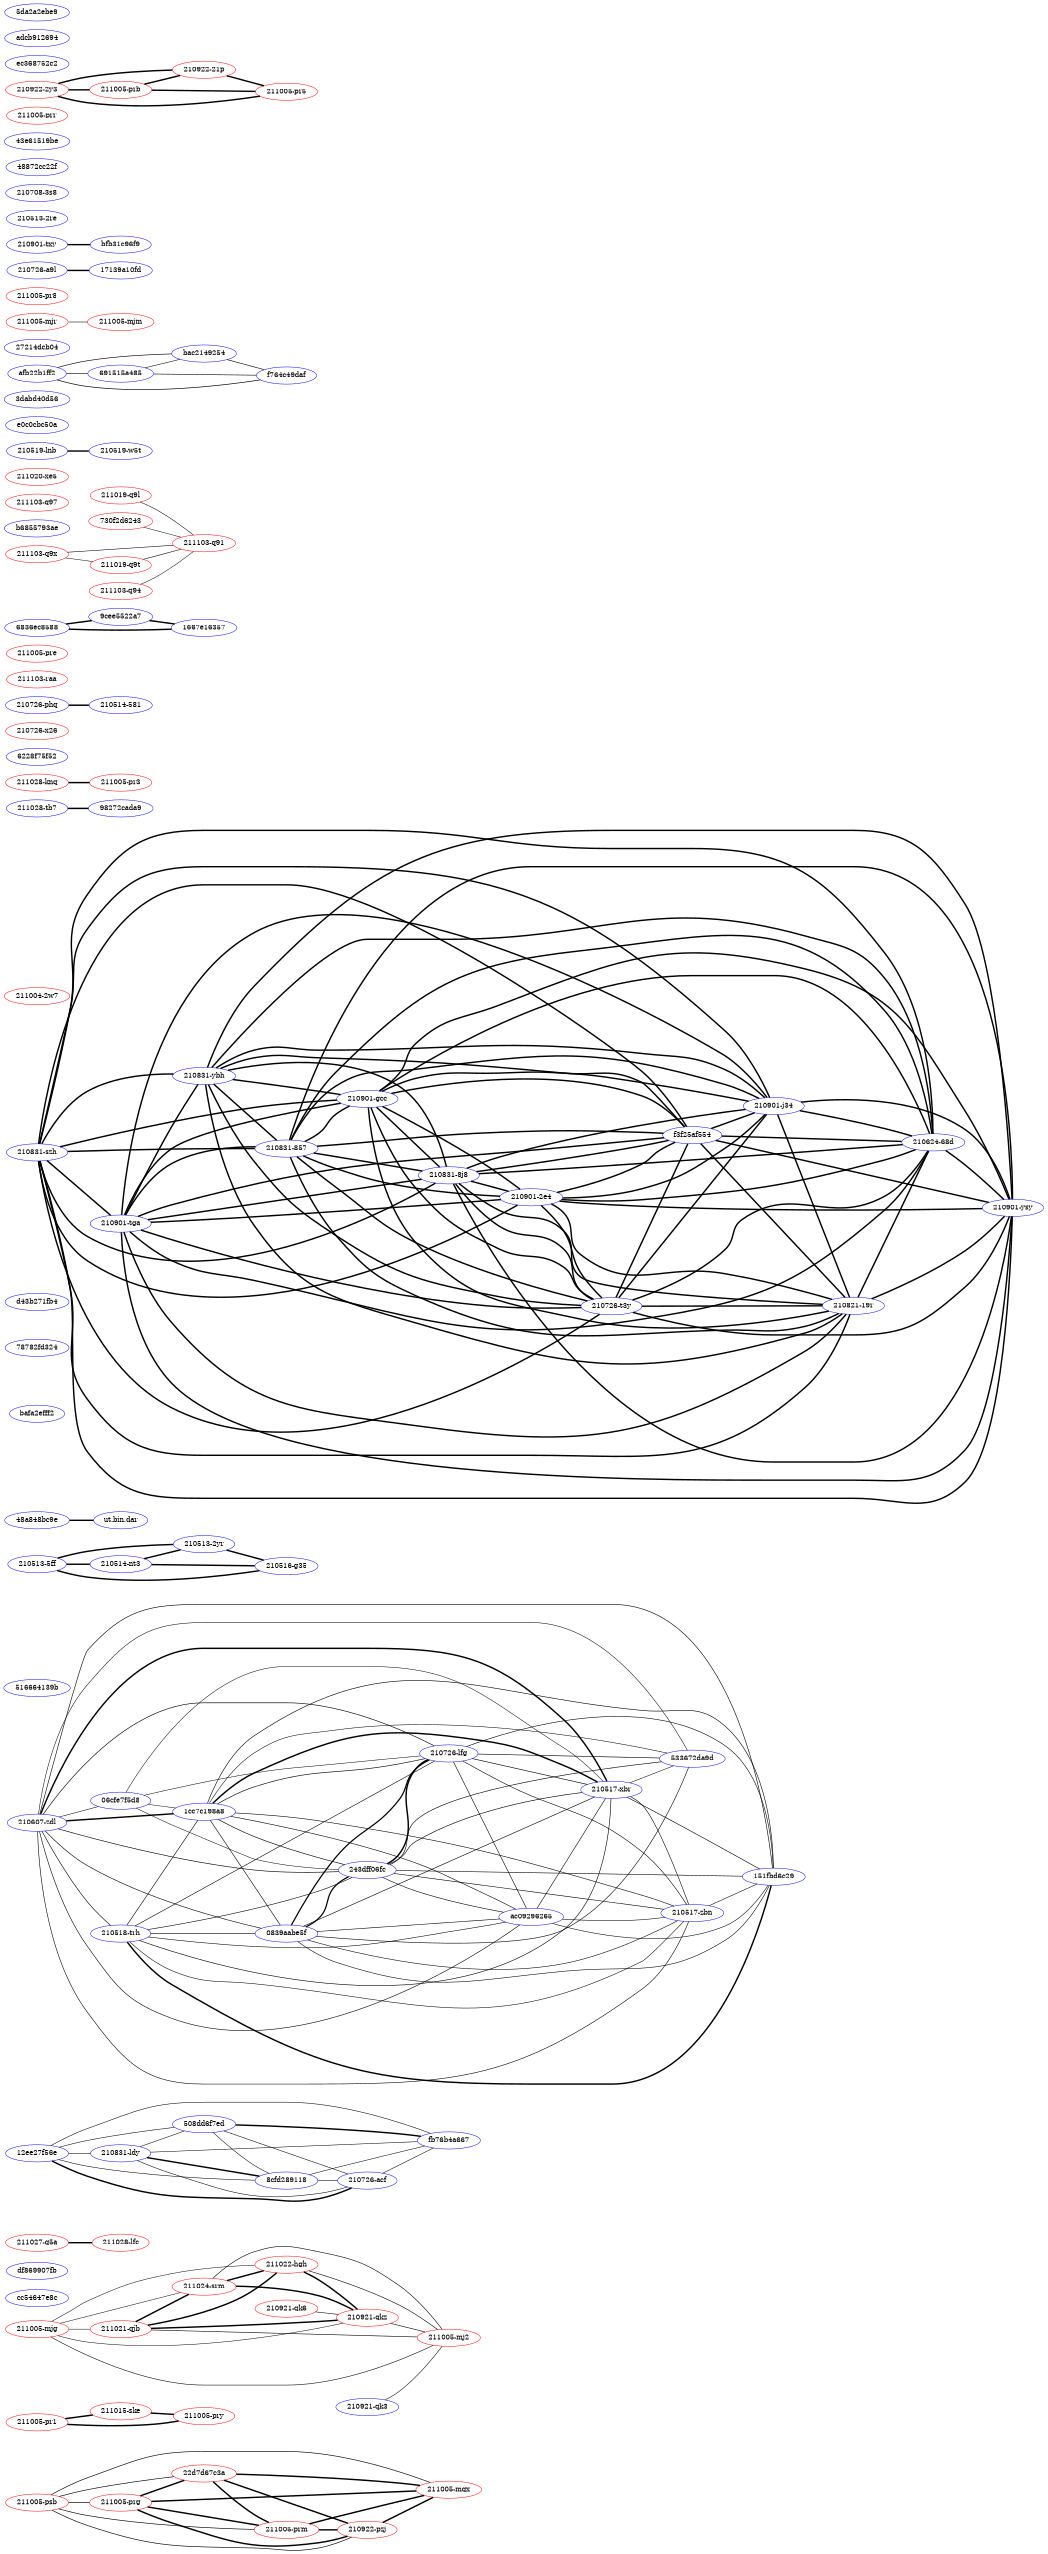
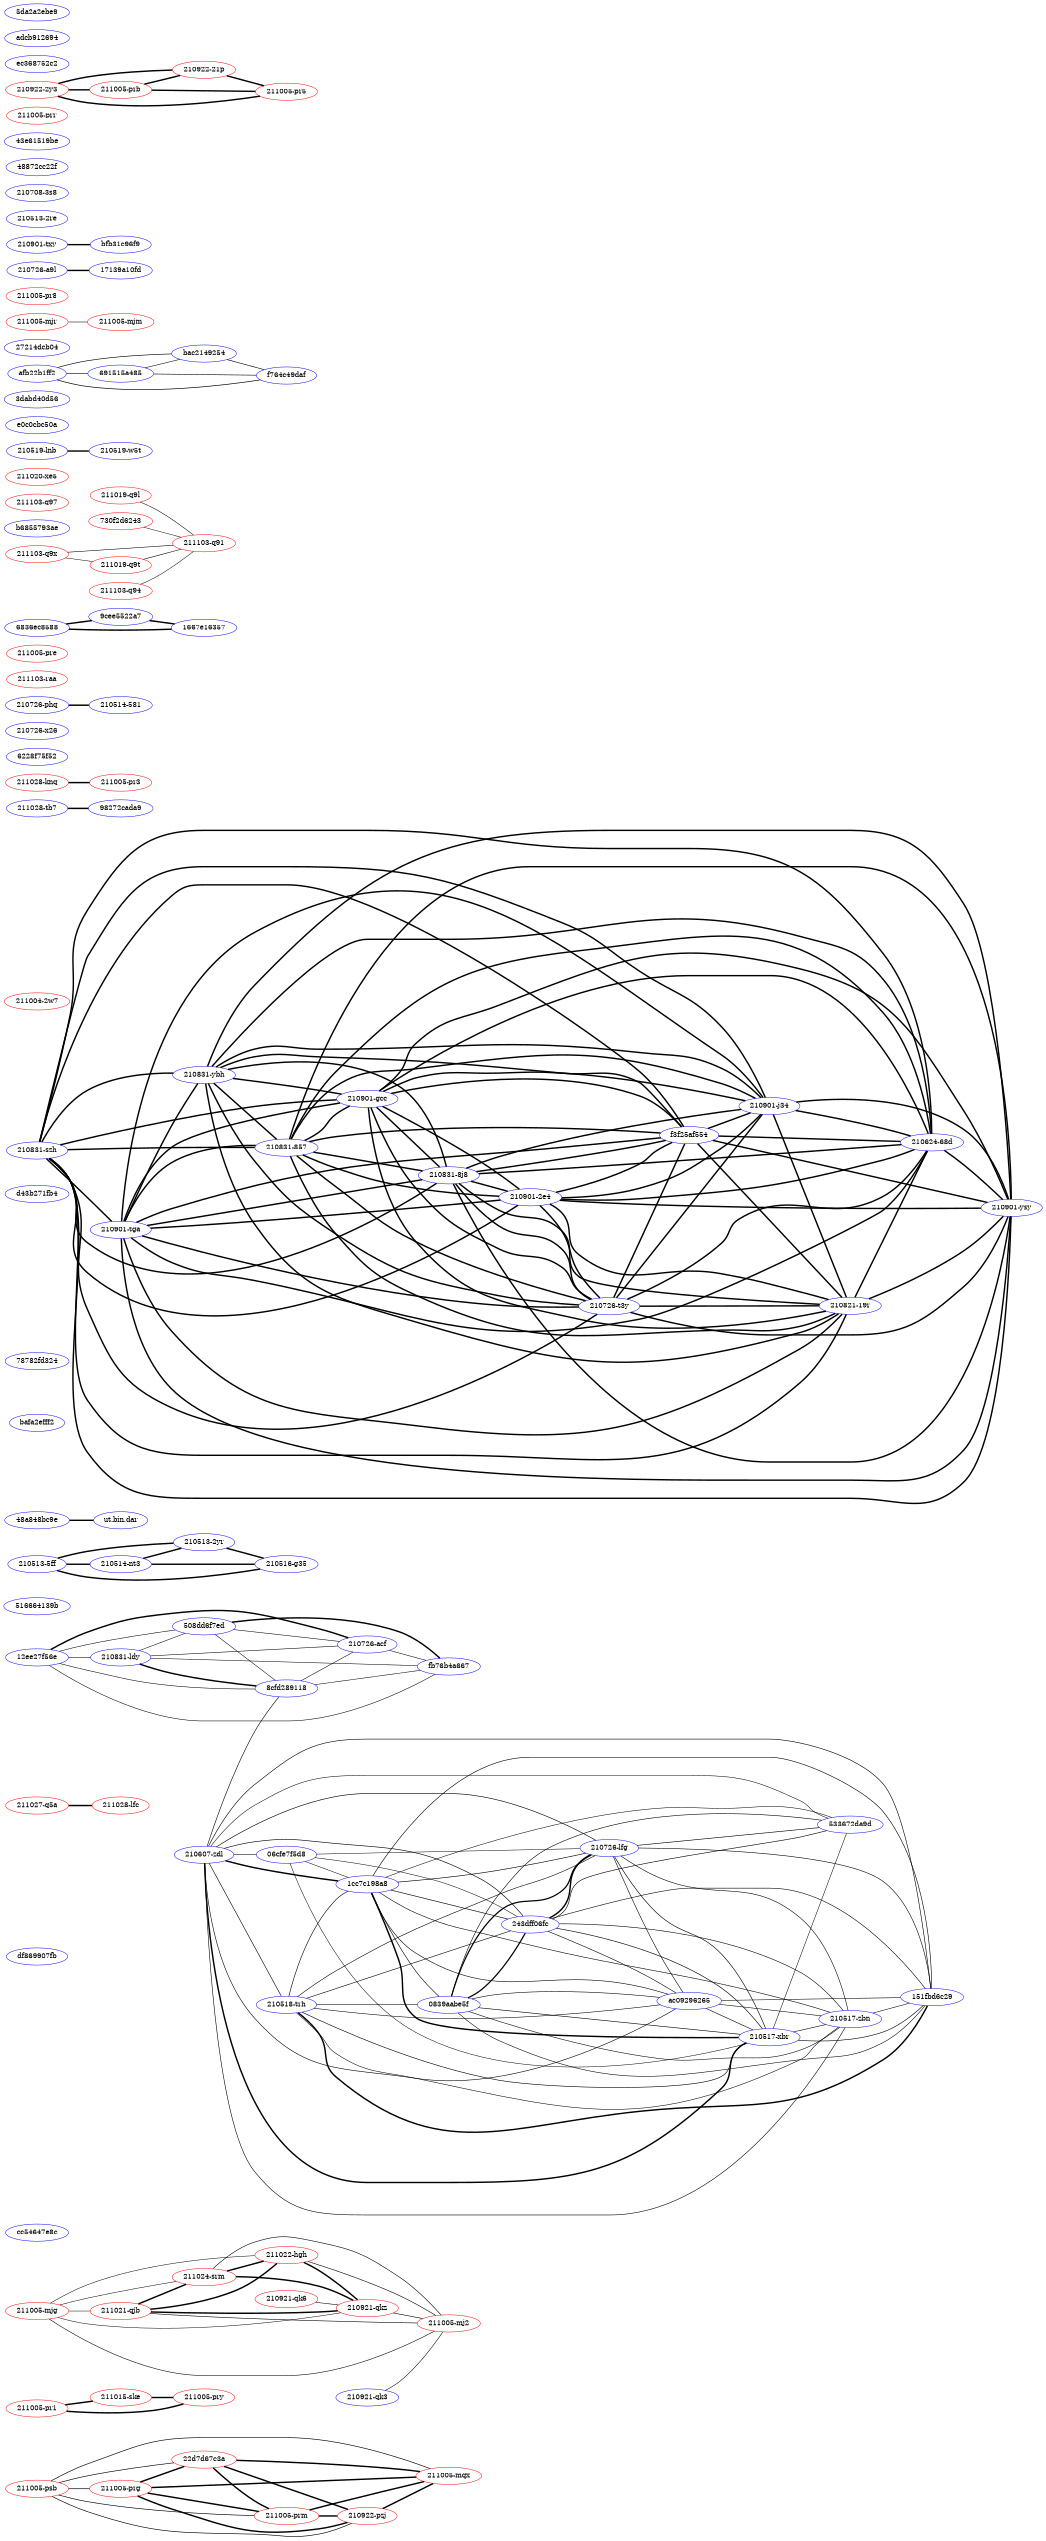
(37, 731) -> (37, 731)
(141, 1891) -> (237, 1768)
